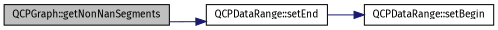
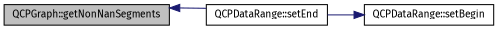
(183, 22) -> (193, 8)
